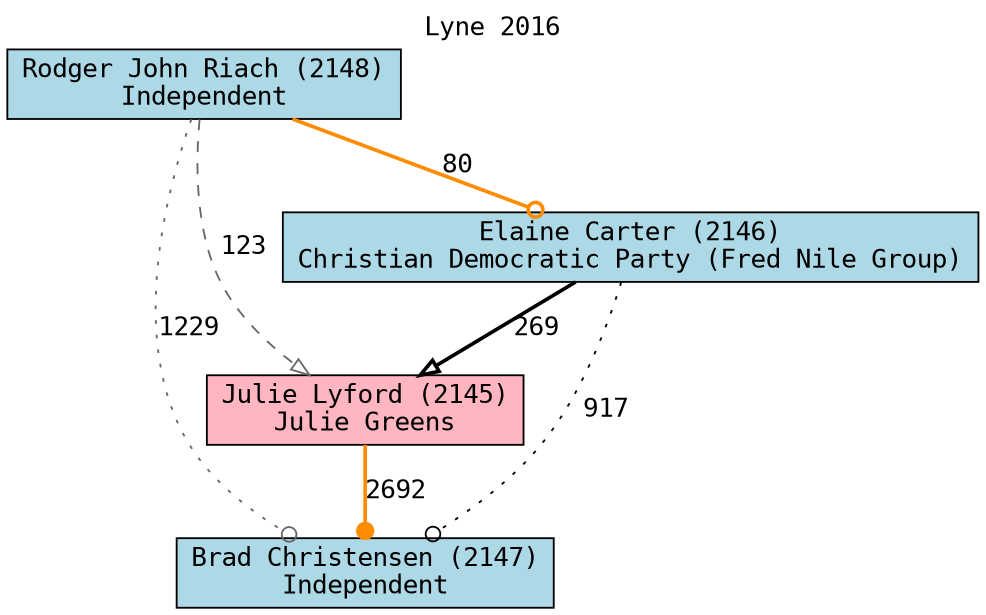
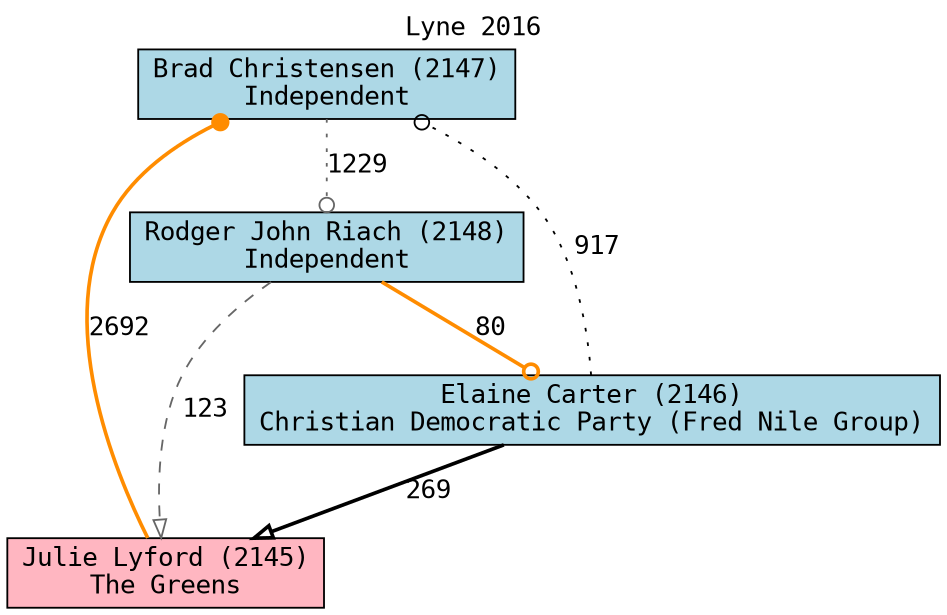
(158, 346) -> (327, 158)
(365, 410) -> (166, 573)
